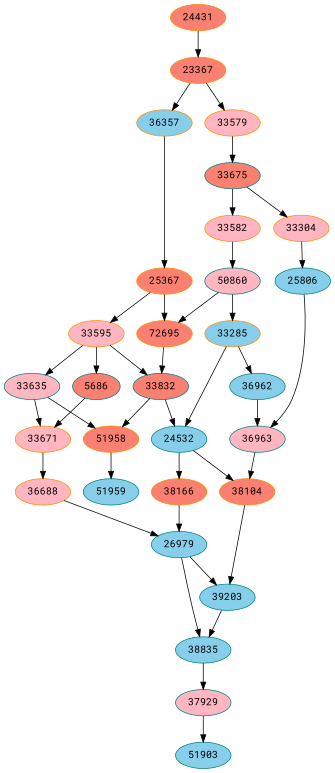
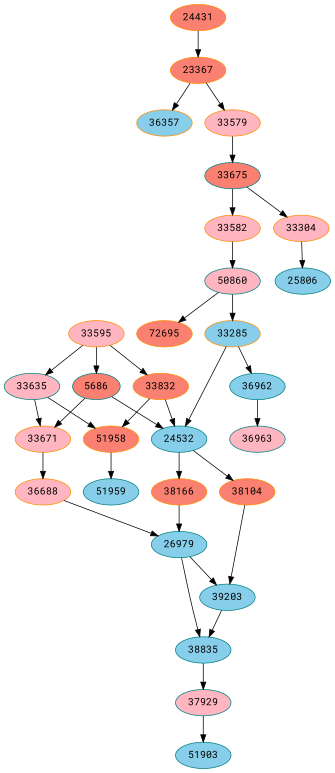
(164, 281) -> none
(163, 357) -> none
(302, 361) -> none
(161, 386) -> (161, 386)
none -> (132, 409)
(253, 462) -> none
